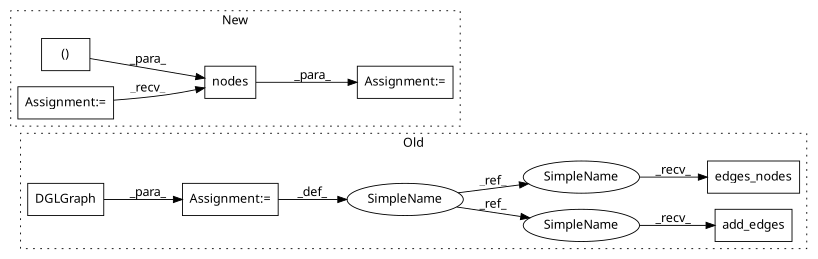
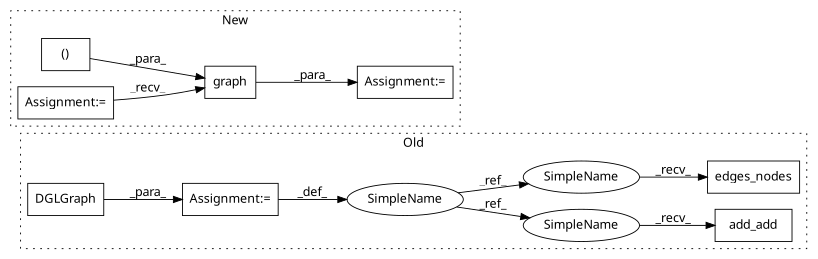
(230, 82) -> (230, 82)
(754, 225) -> (754, 225)
